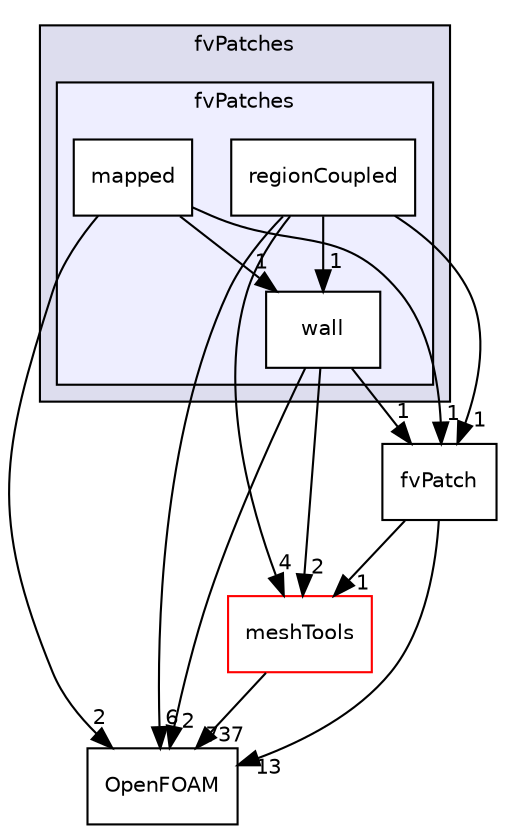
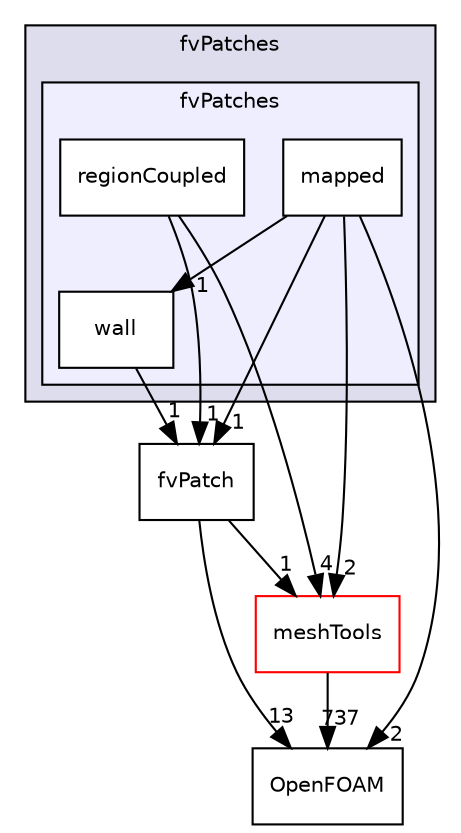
(323, 230) -> none
(178, 459) -> none
(312, 471) -> (347, 369)
(228, 543) -> none
